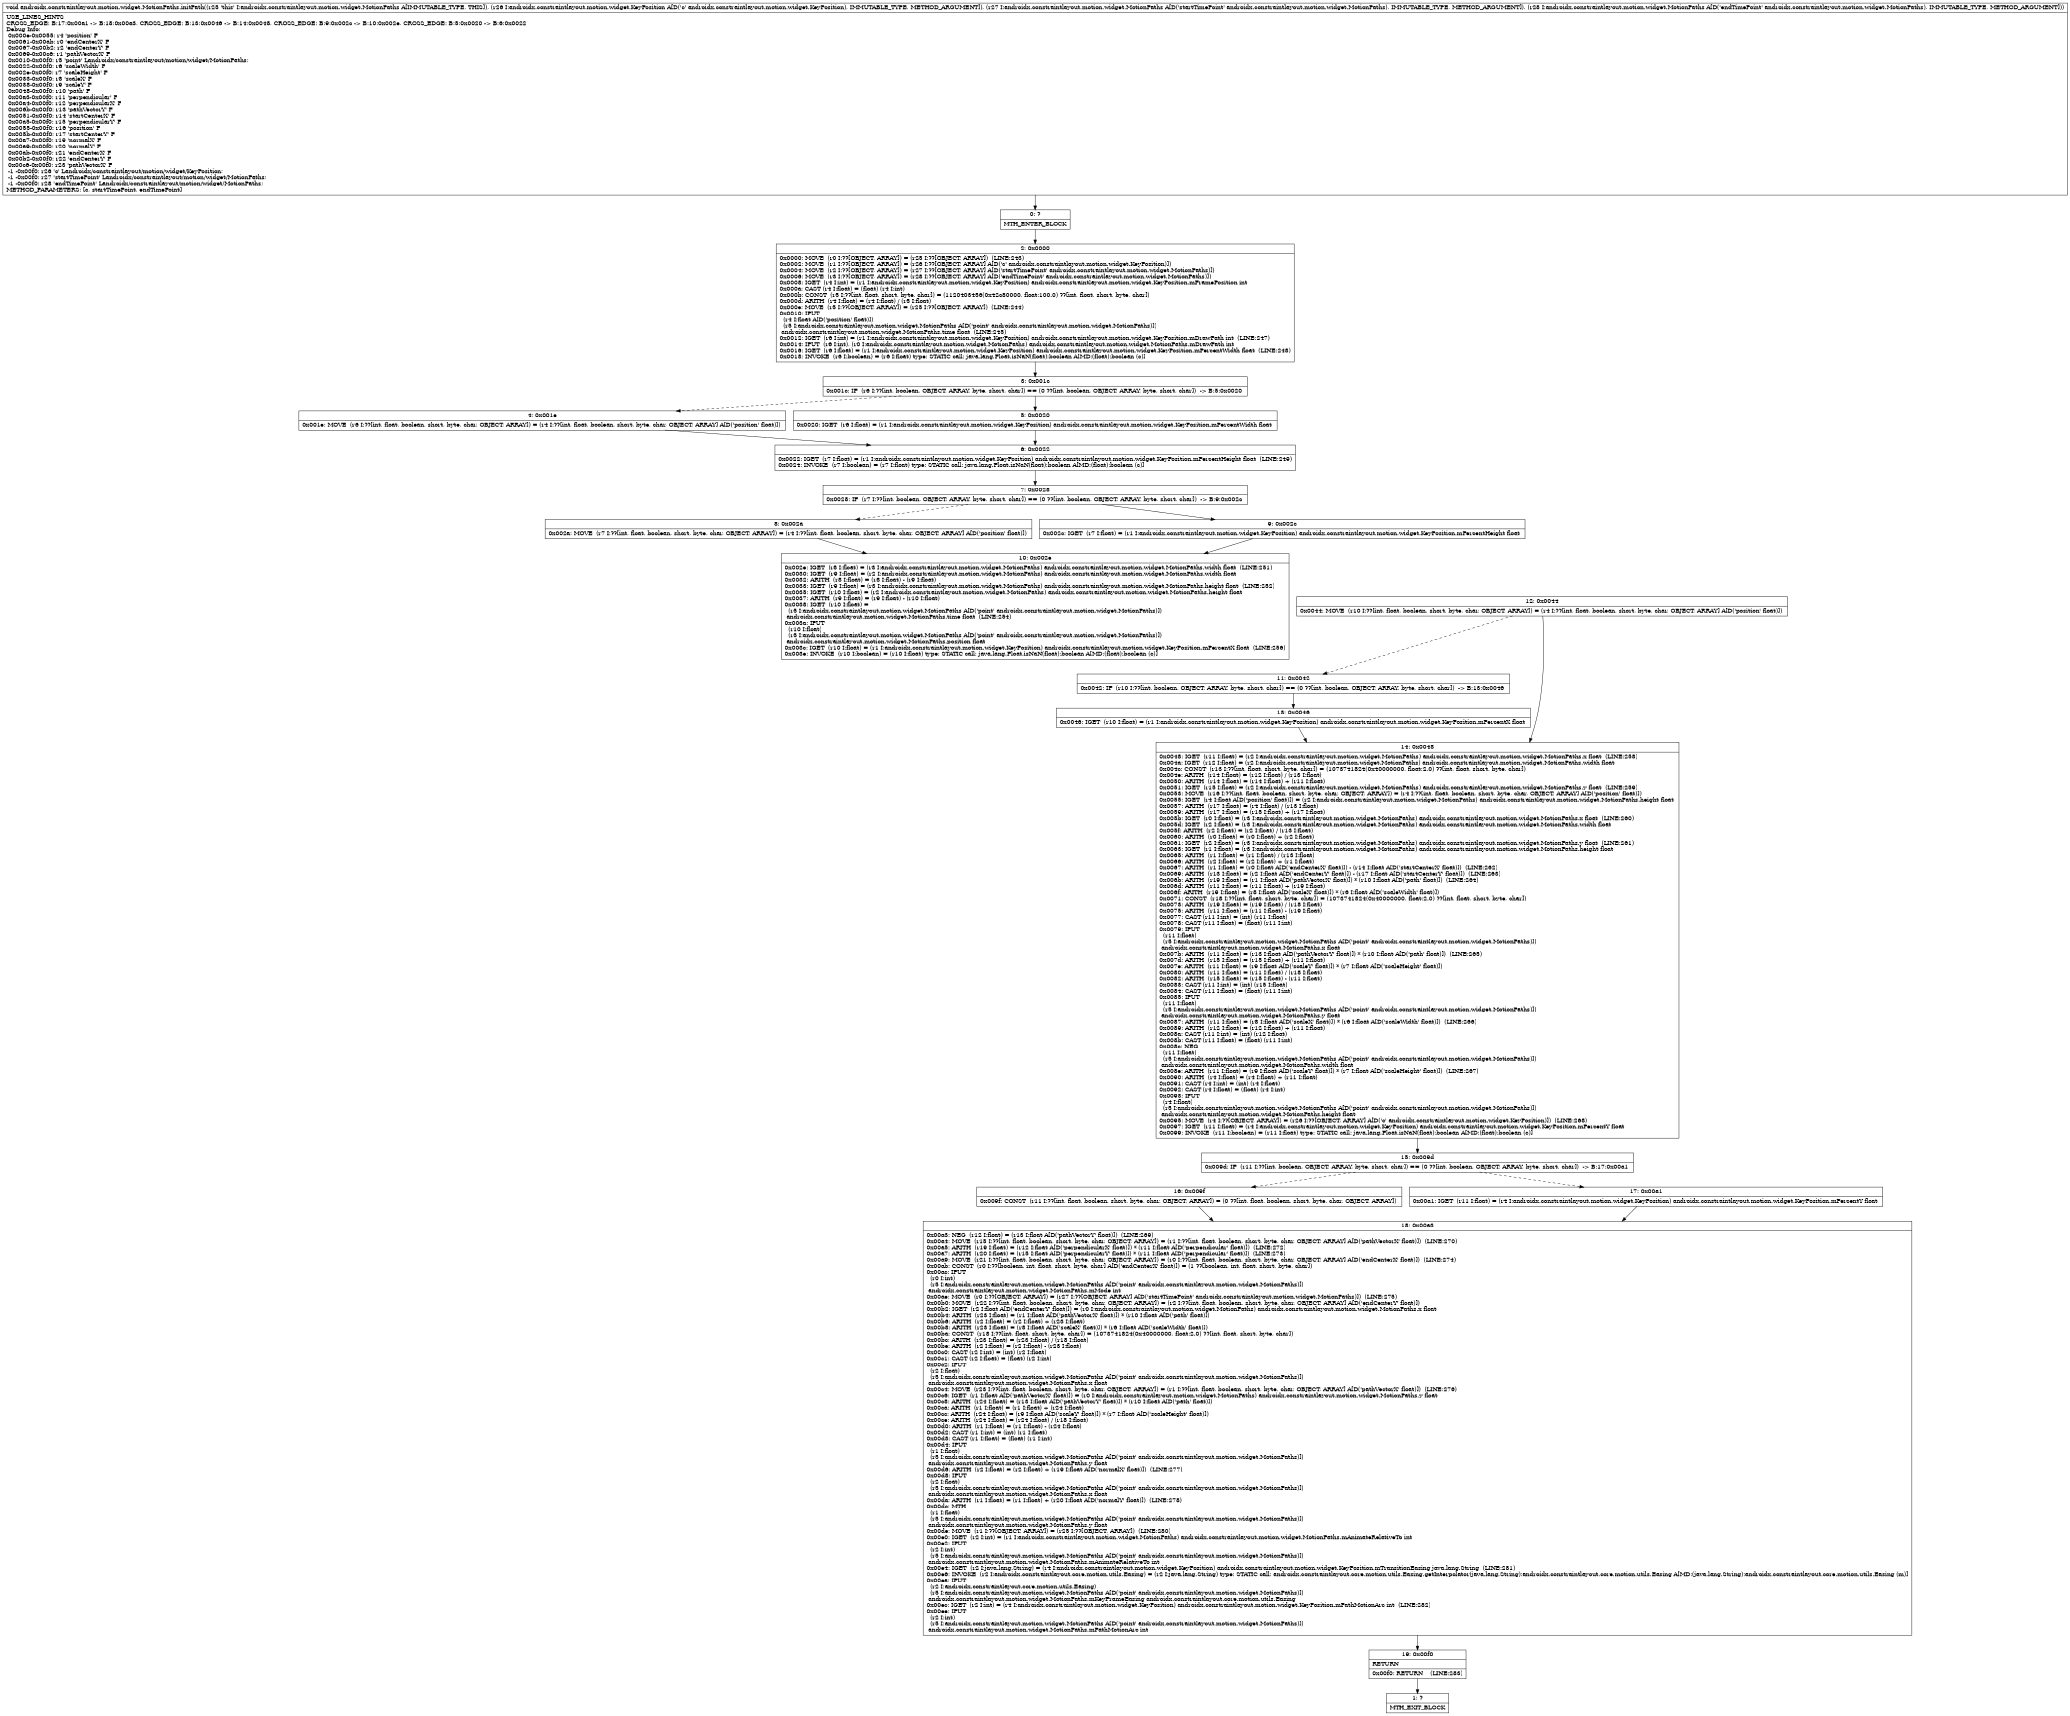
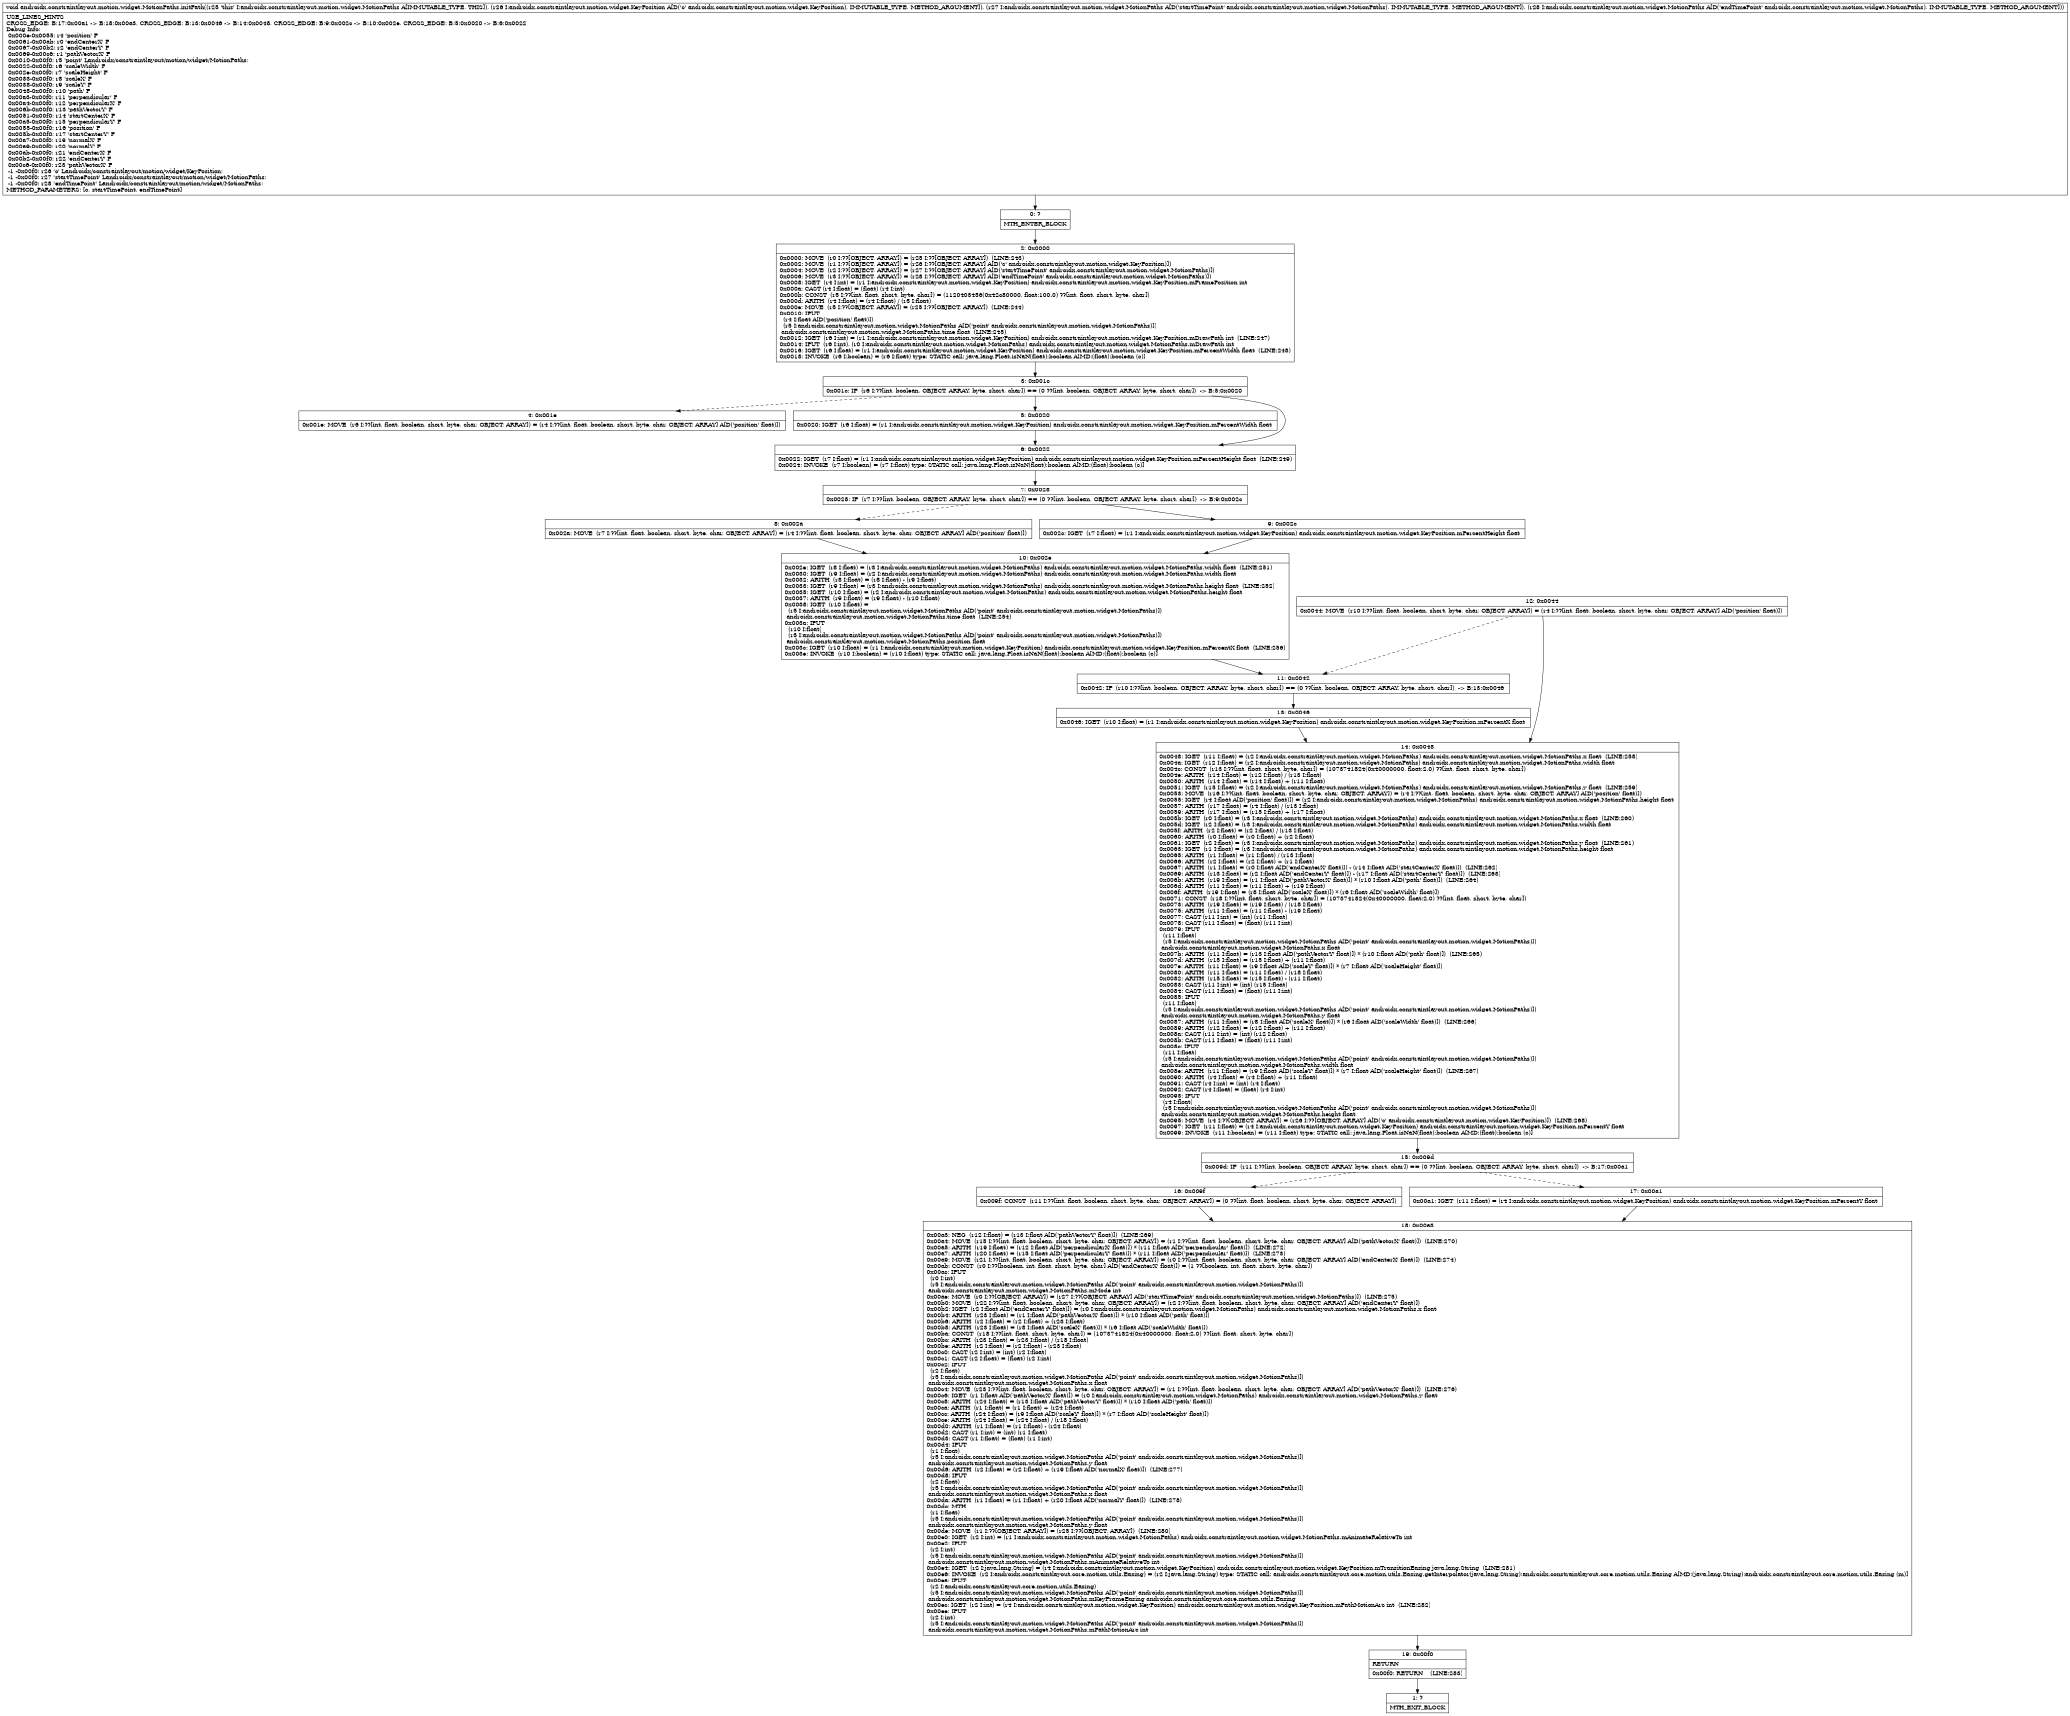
(766, 437) -> (1284, 415)
none -> (1235, 666)
(1181, 1047) -> (1181, 1047)
